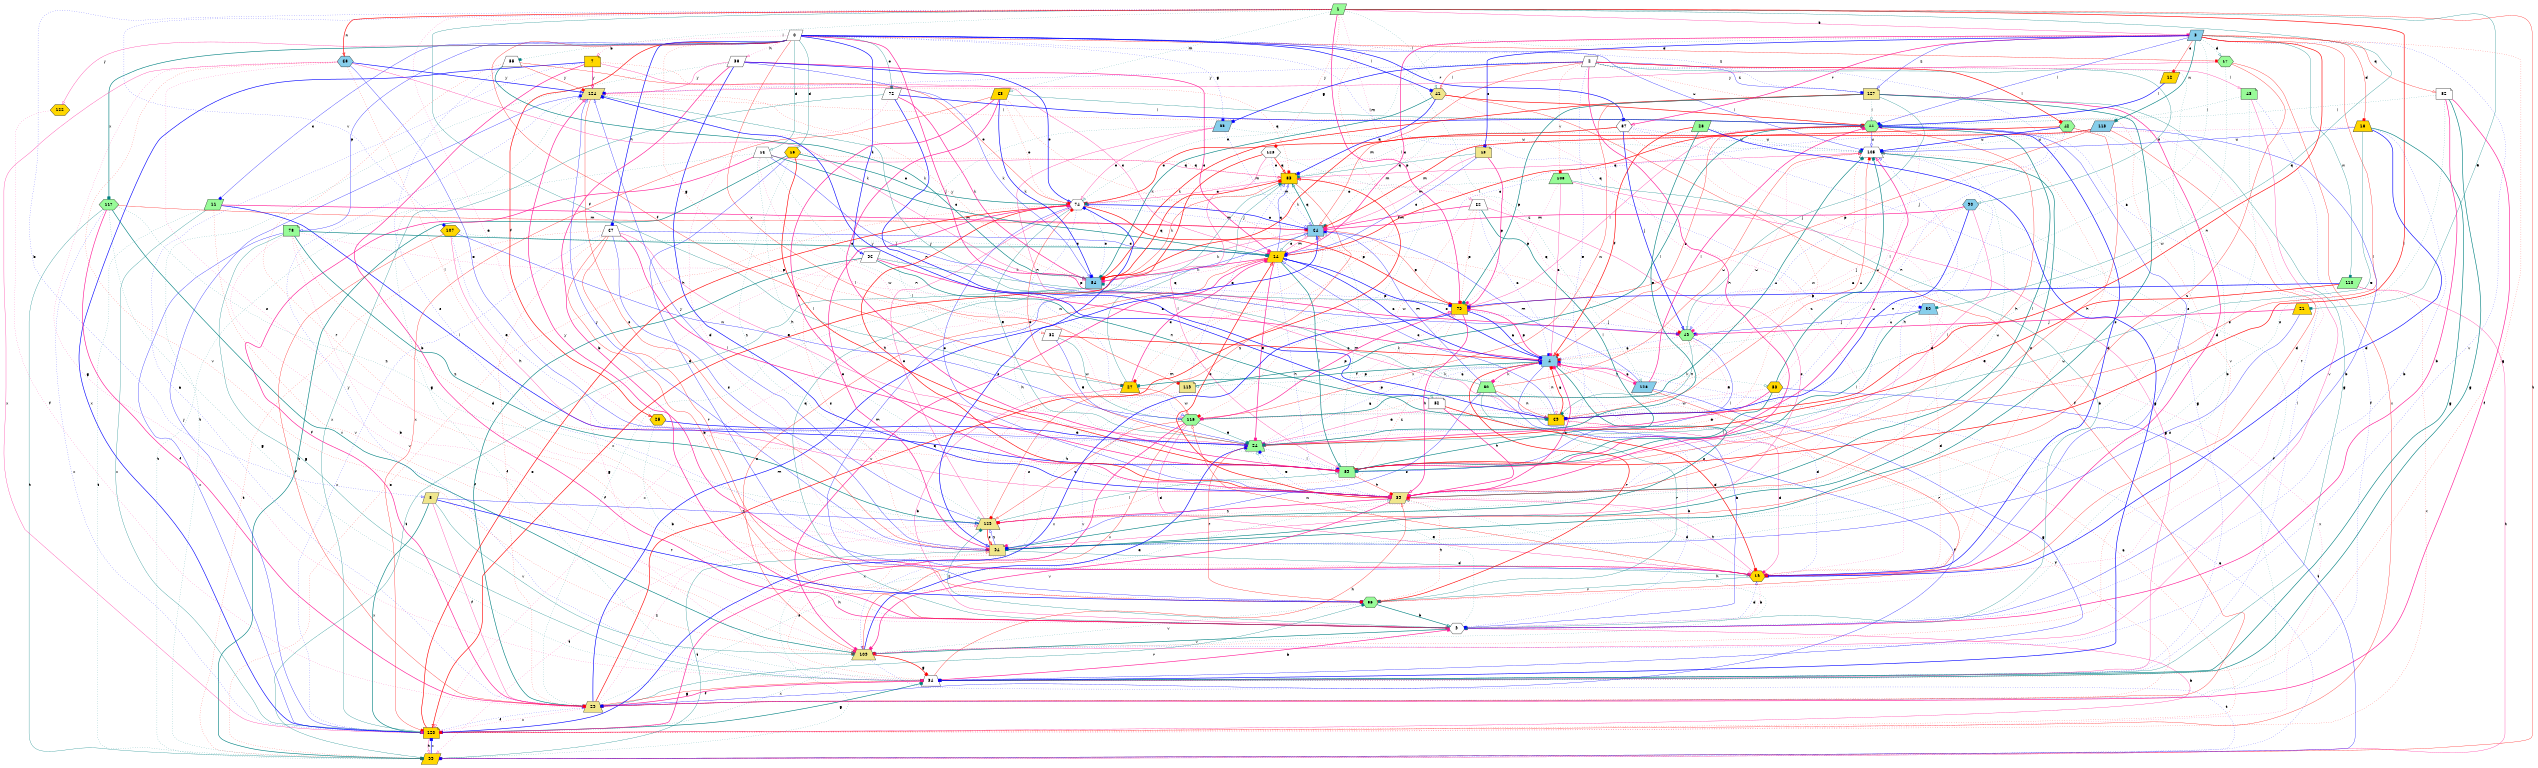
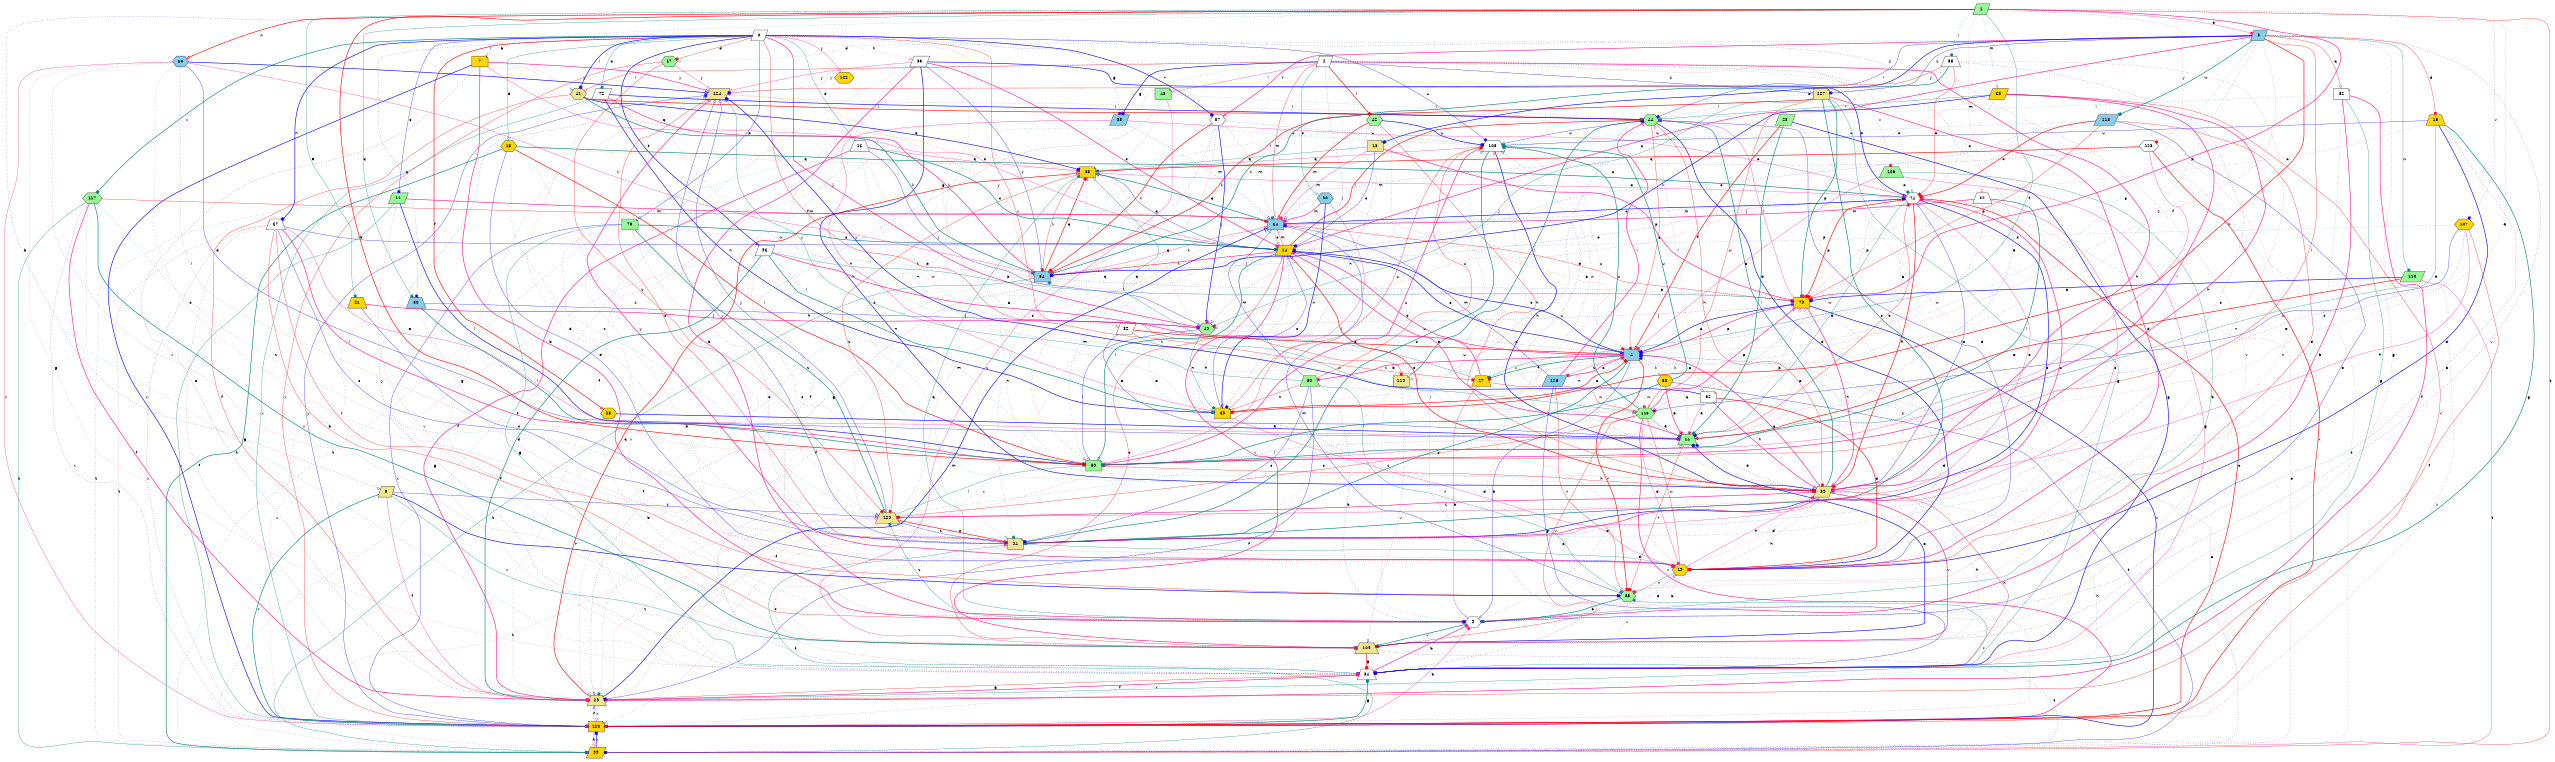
(2170, 78) -> none
(1721, 227) -> (1633, 247)
(1829, 422) -> (1530, 405)
(2255, 653) -> (2091, 658)
